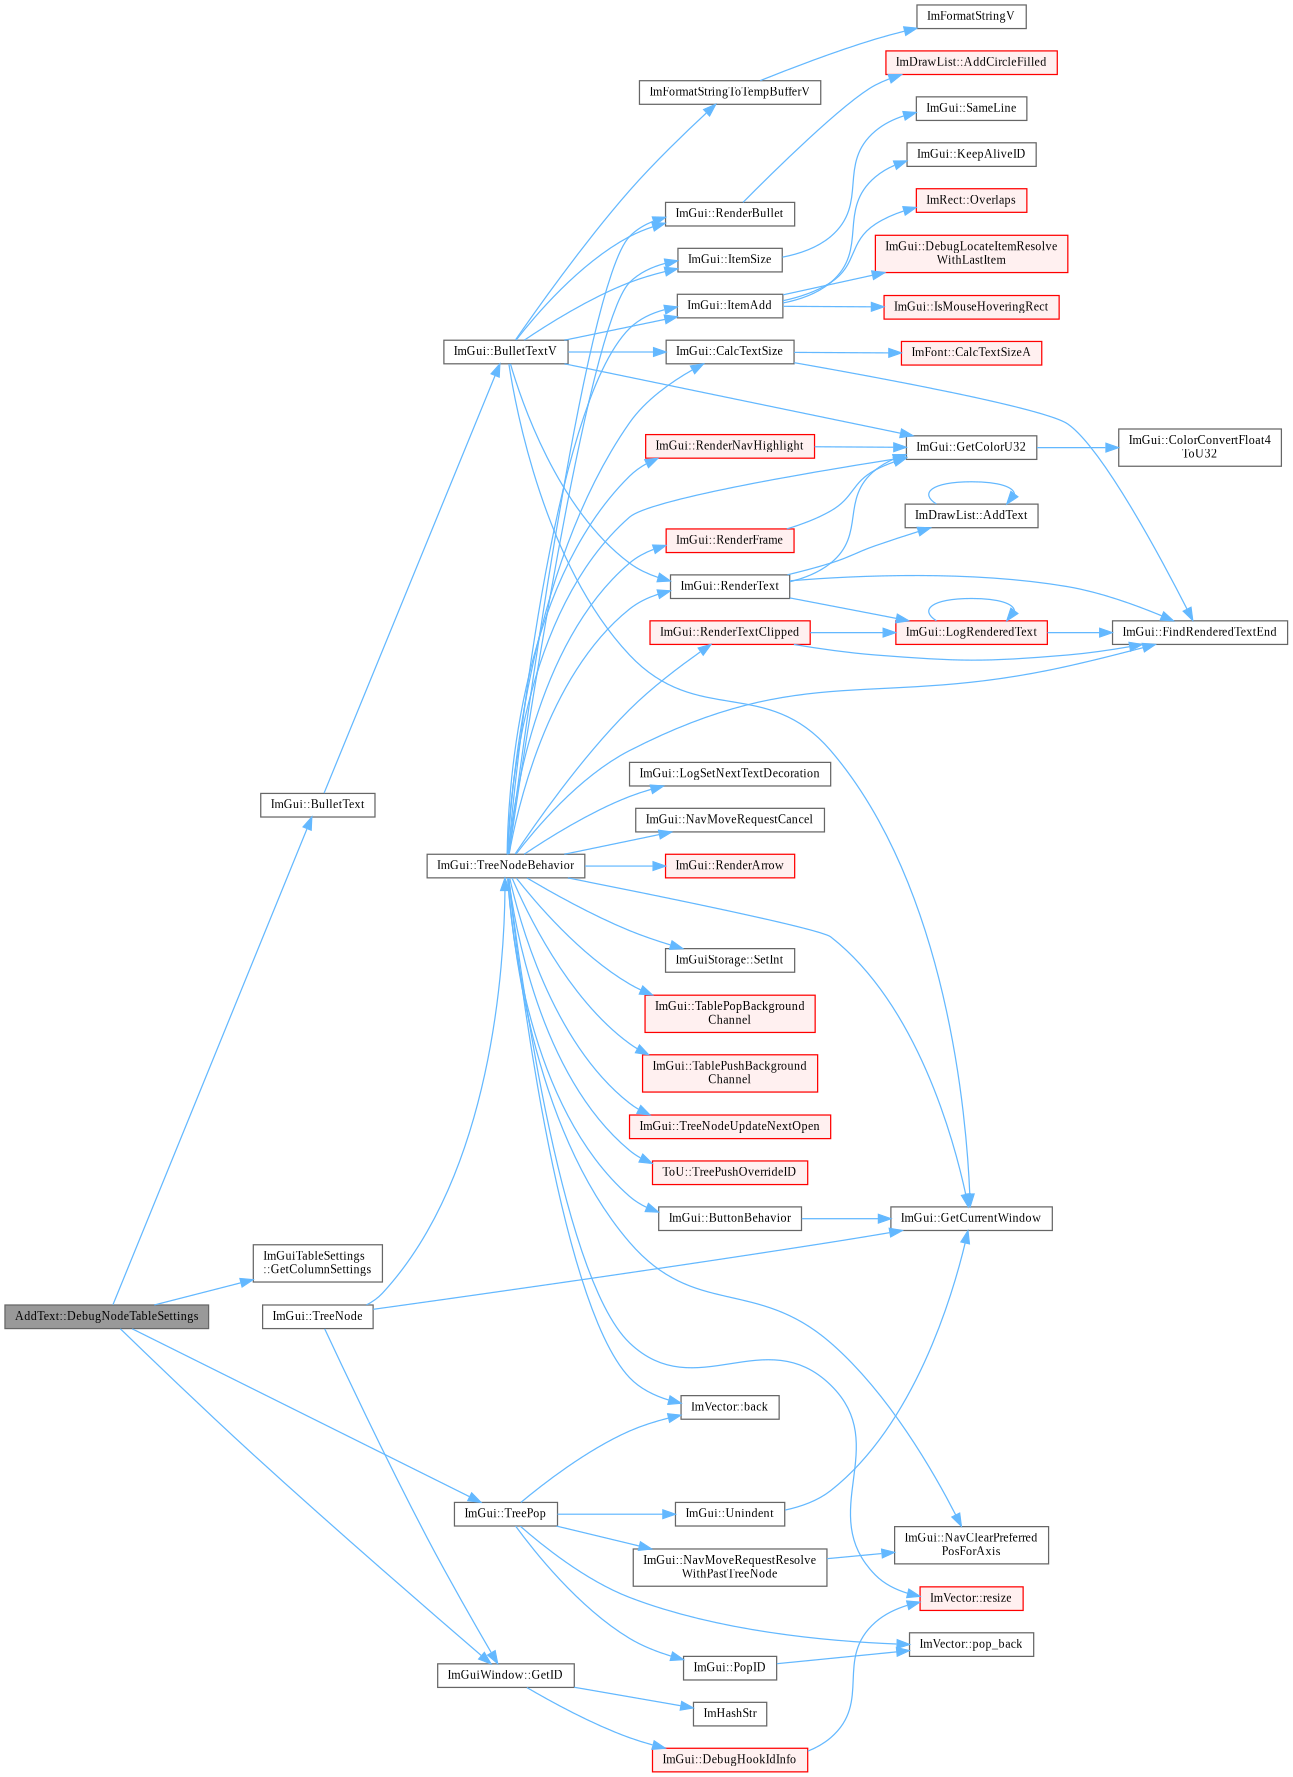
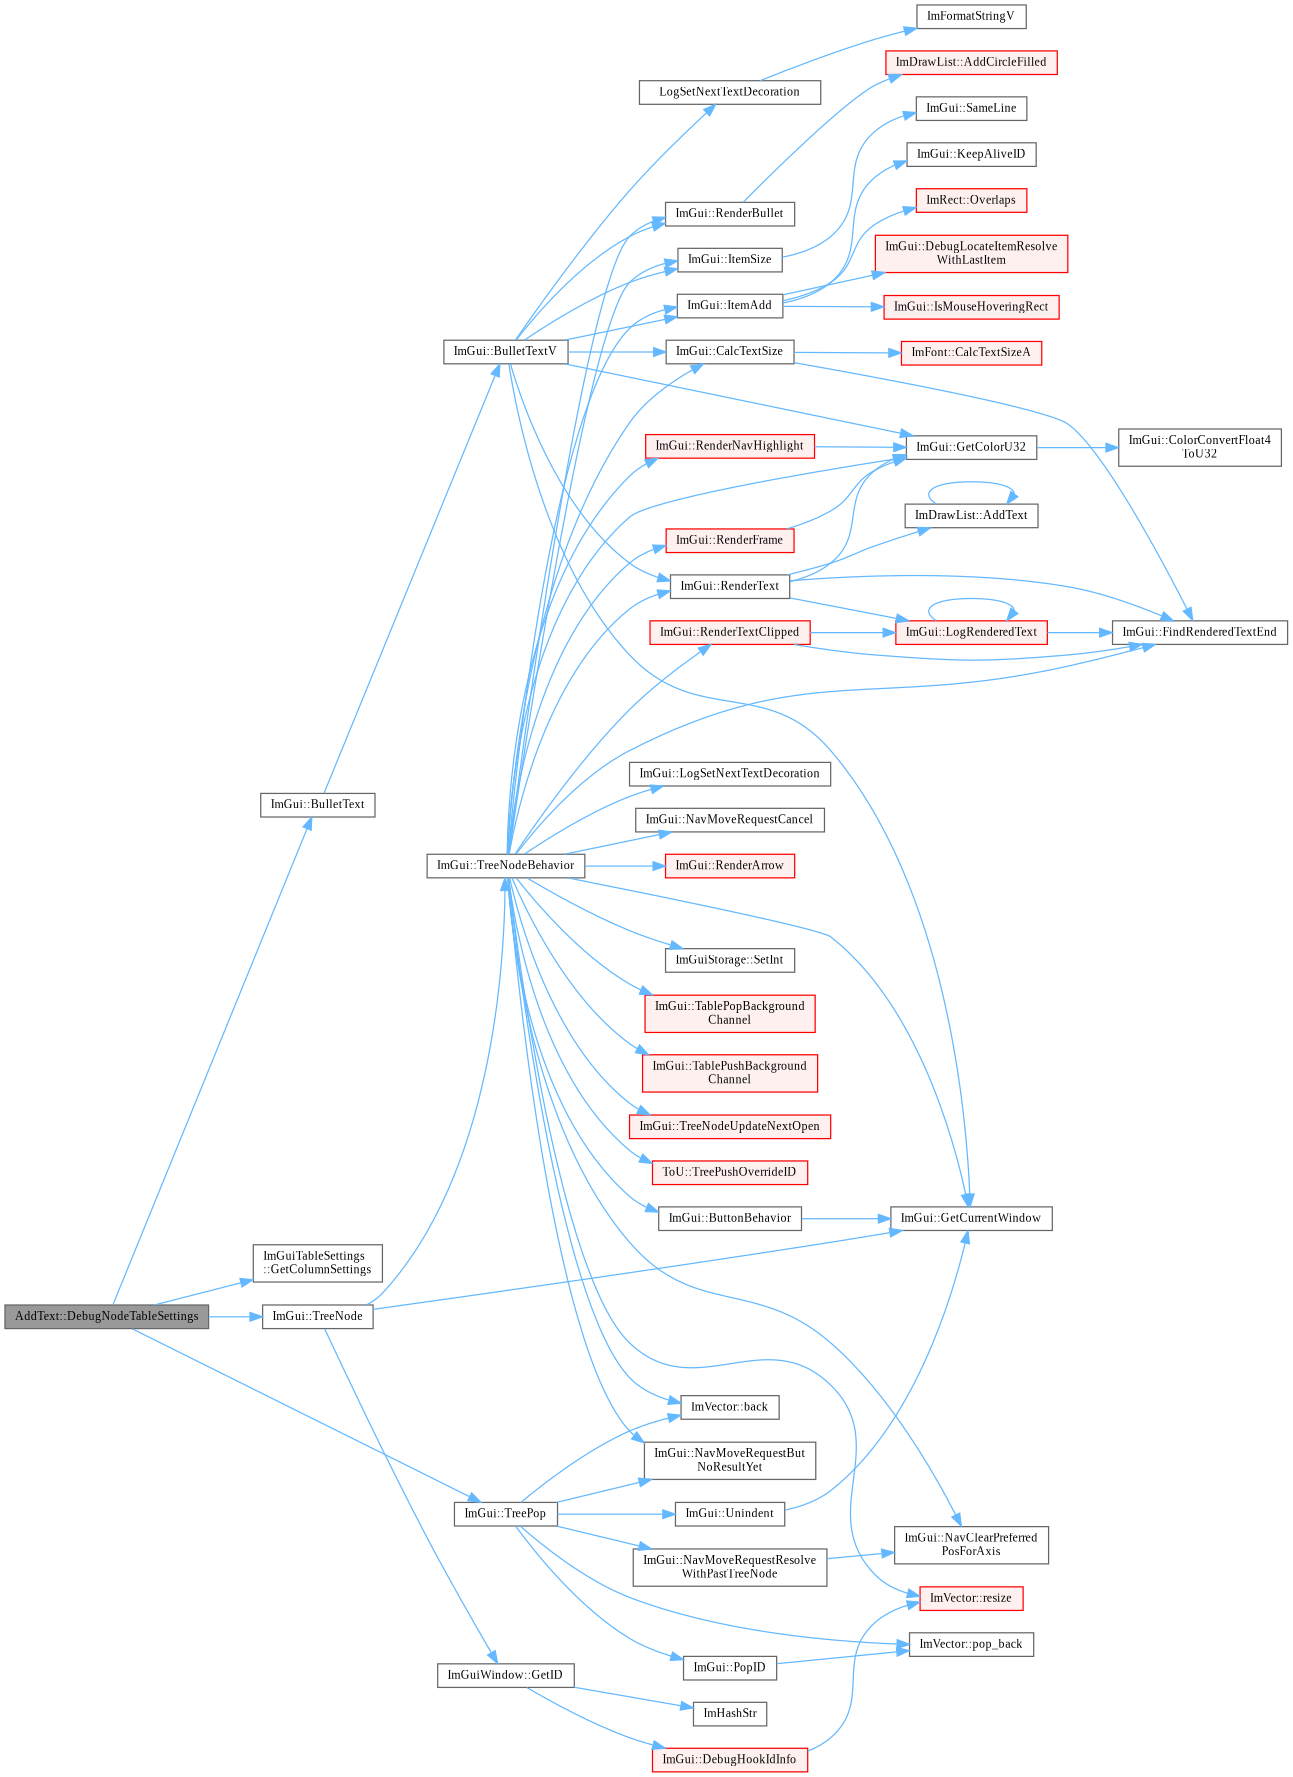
(730, 93) -> (730, 93)
none -> (730, 1461)
(298, 1495) -> (229, 1317)
